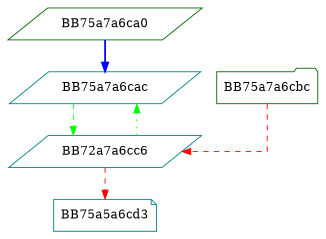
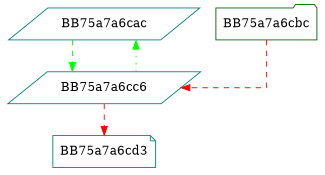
(105, 24) -> none
(105, 152) -> (104, 88)
(105, 215) -> (104, 152)
